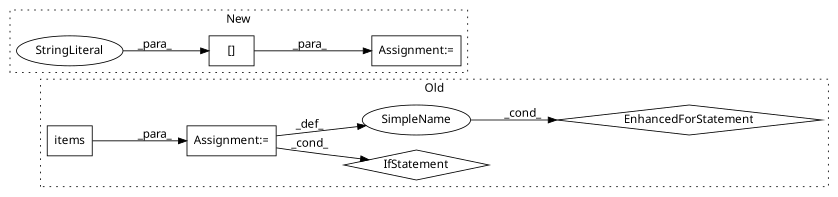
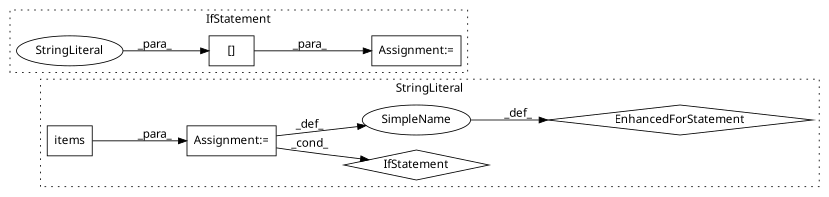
(239, 20) -> (239, 20)
(434, 89) -> (430, 89)
(523, 114) -> (518, 114)
